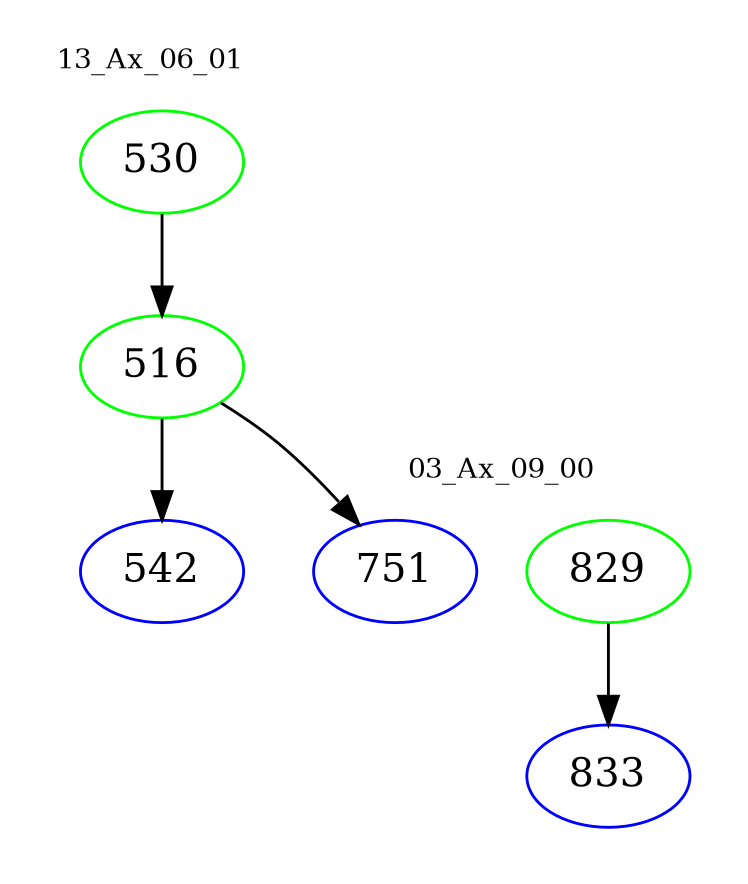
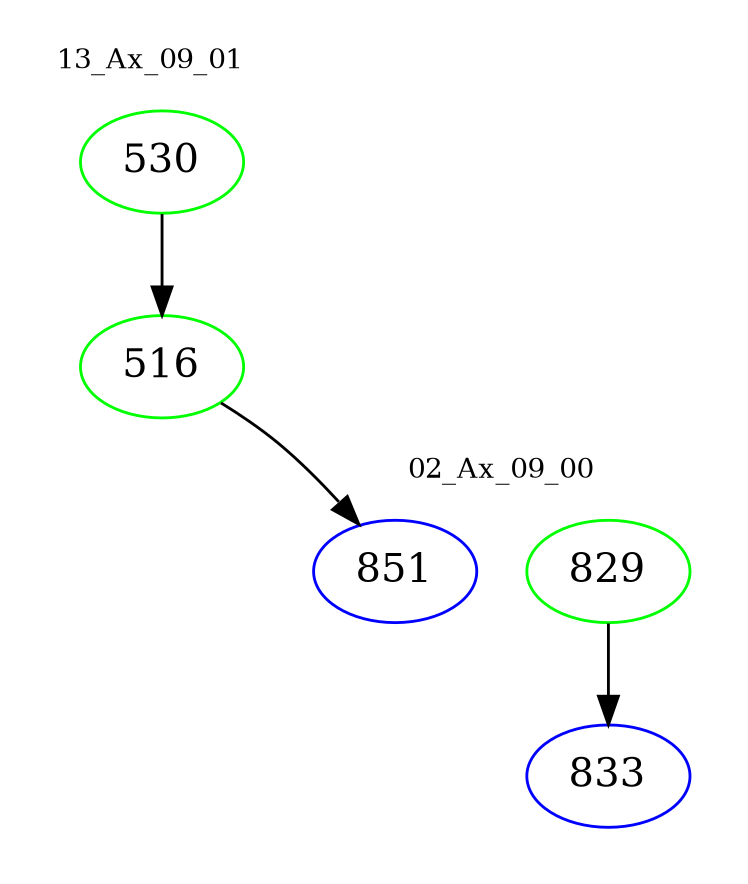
(151, 61) -> (151, 61)
(502, 471) -> (502, 471)
(162, 571) -> none
(395, 571) -> (395, 571)
